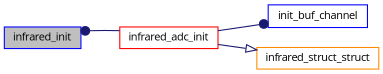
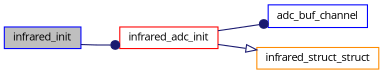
(318, 16) -> (318, 16)
(105, 30) -> (96, 45)
